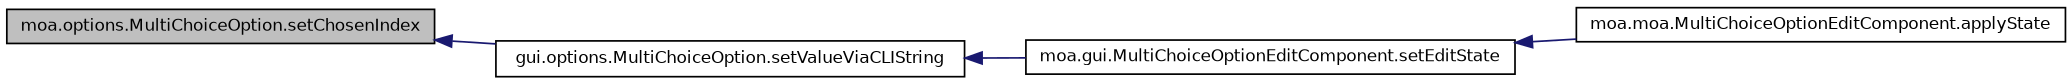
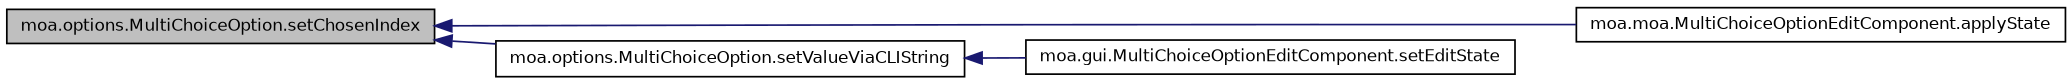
(1554, 40) -> (1014, 25)
(730, 59) -> (730, 59)
